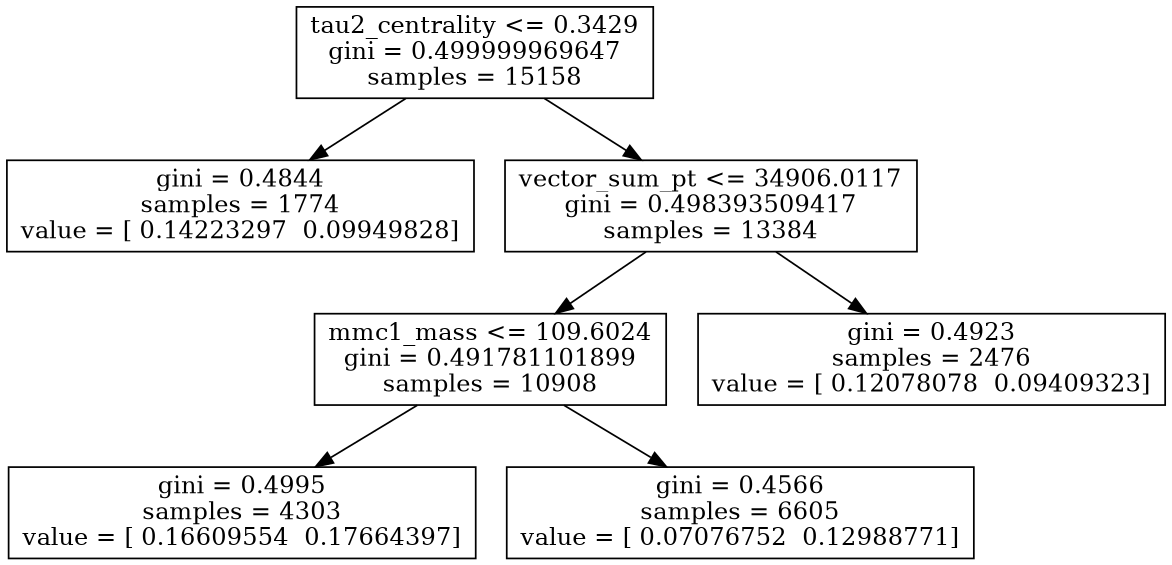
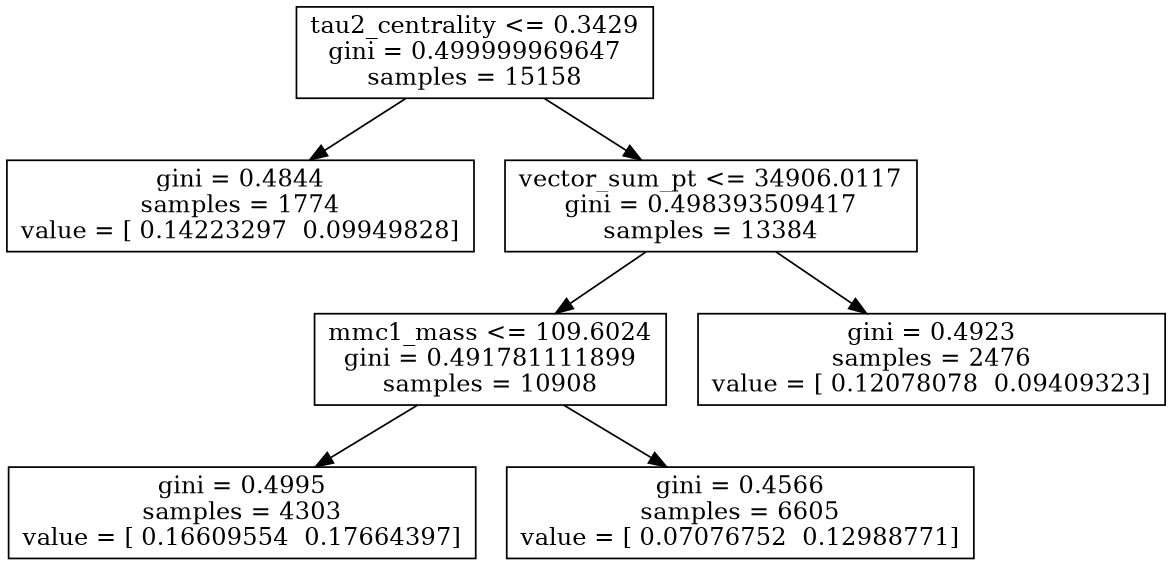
(490, 359) -> (490, 359)
